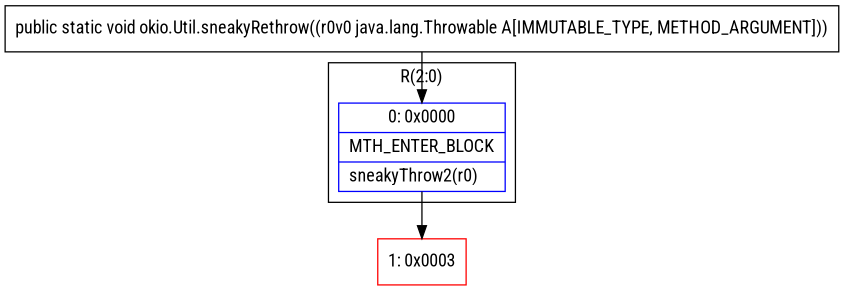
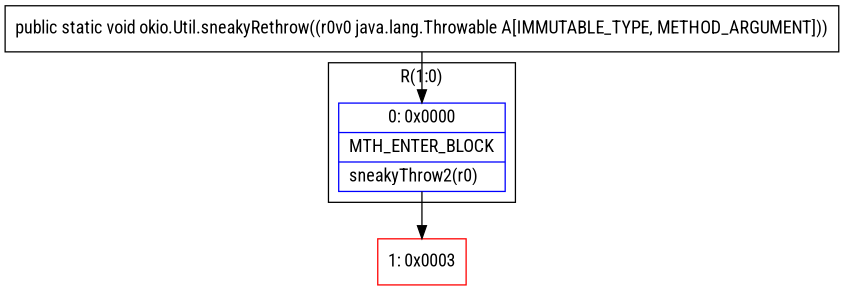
(422, 77) -> (422, 77)
